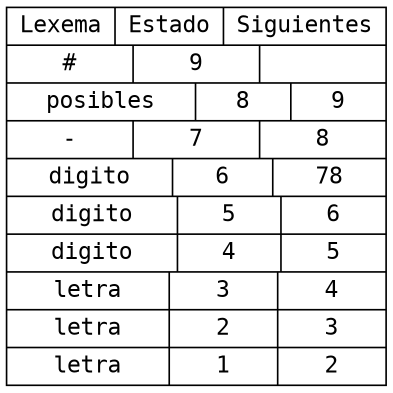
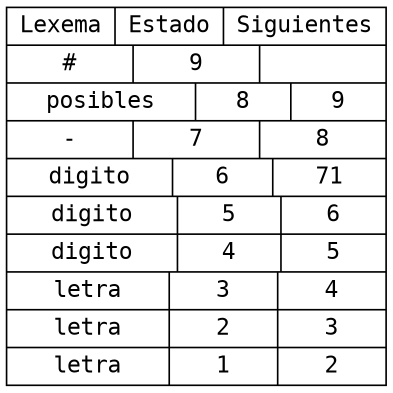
(329, 177) -> (329, 177)
